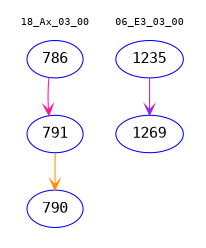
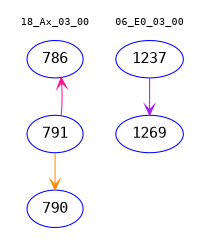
(150, 22) -> (150, 22)
(150, 59) -> (150, 59)
(48, 91) -> (62, 102)
